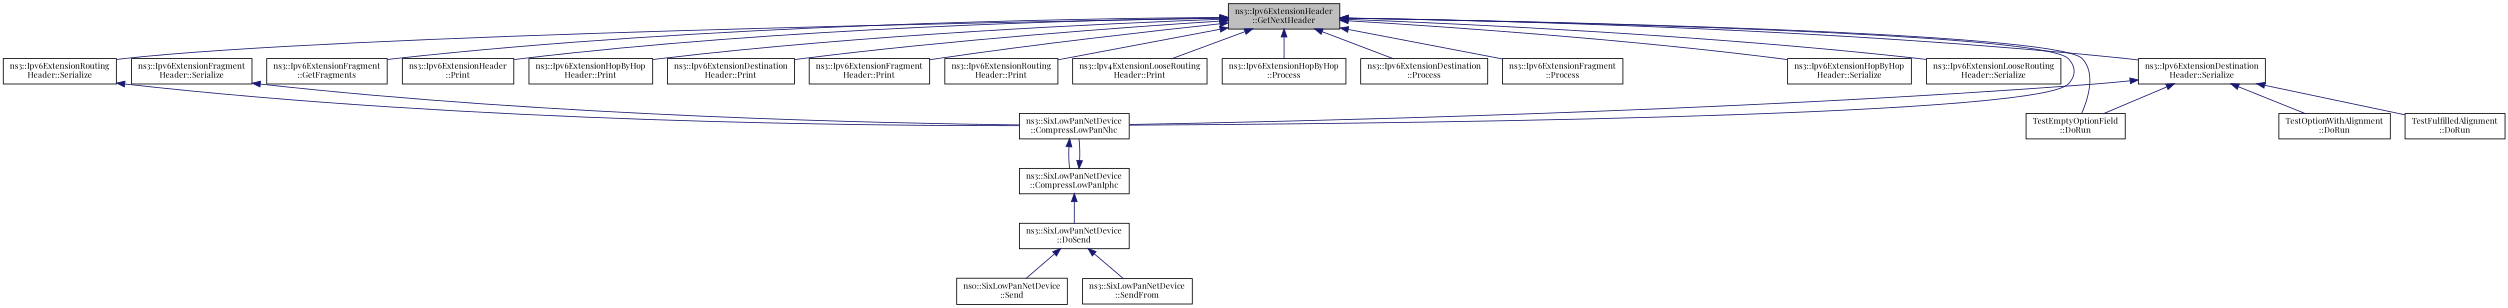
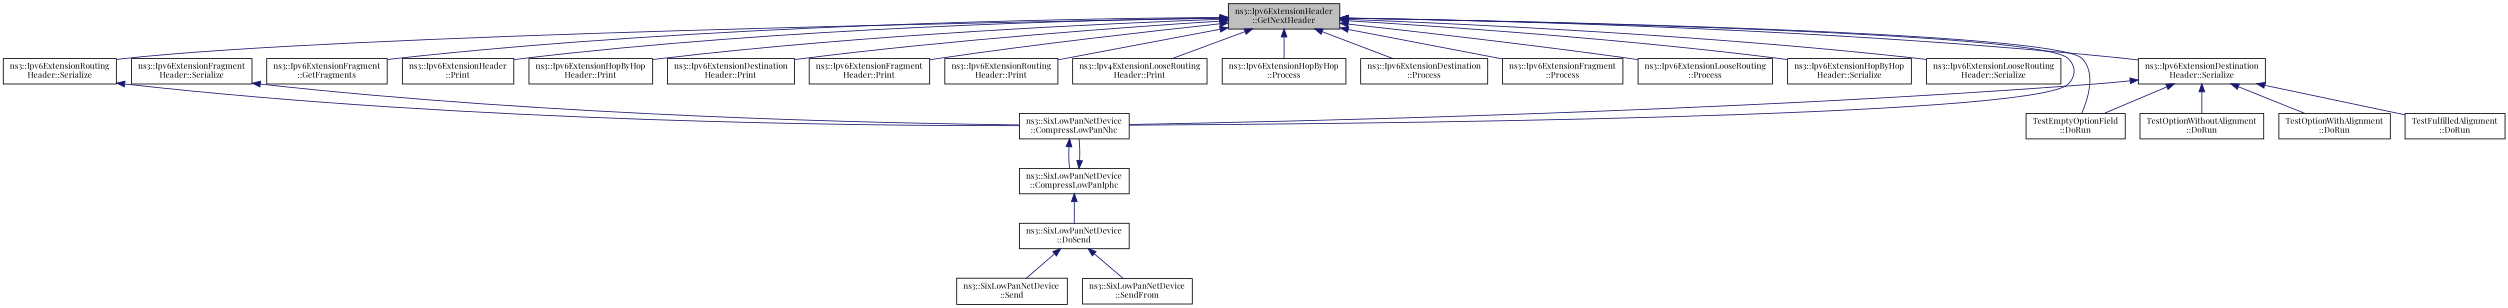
none -> (1705, 71)
none -> (2202, 126)
(1012, 291) -> (1012, 291)
